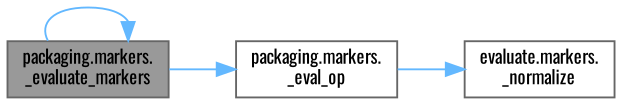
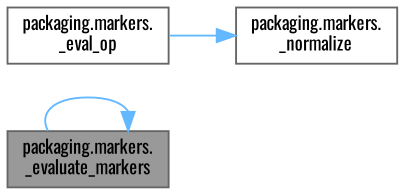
(193, 69) -> none
(540, 69) -> (317, 36)
